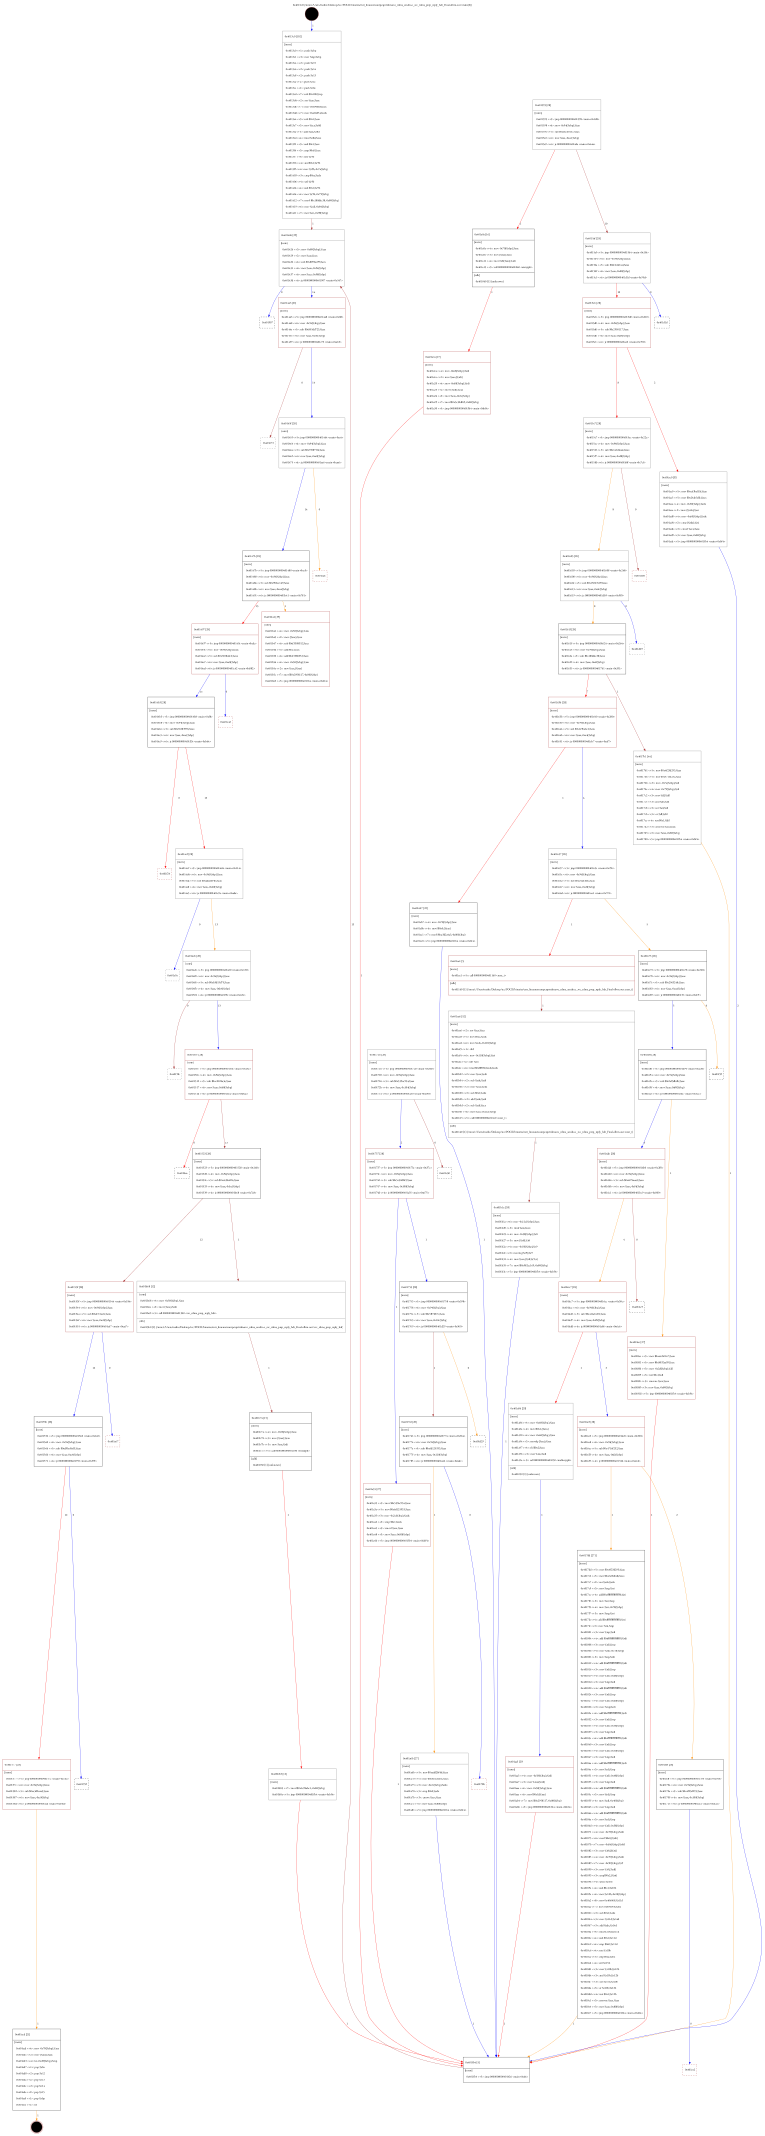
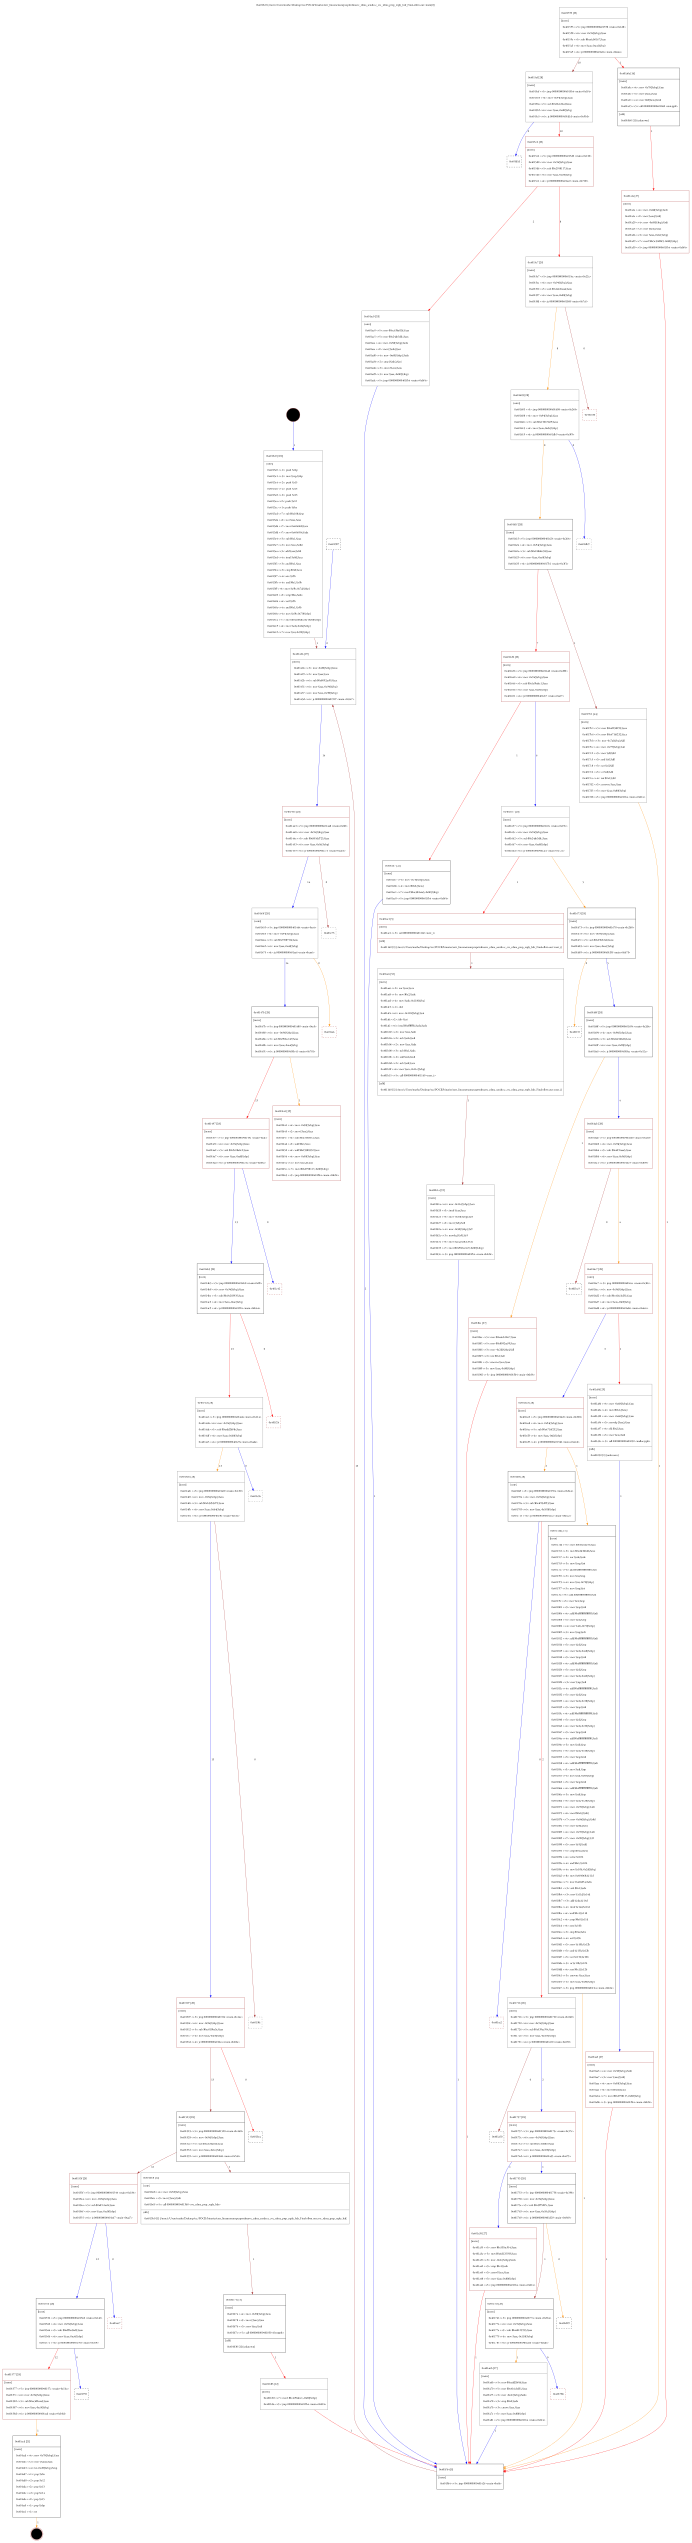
(275, 300) -> (329, 598)
none -> (542, 1758)
